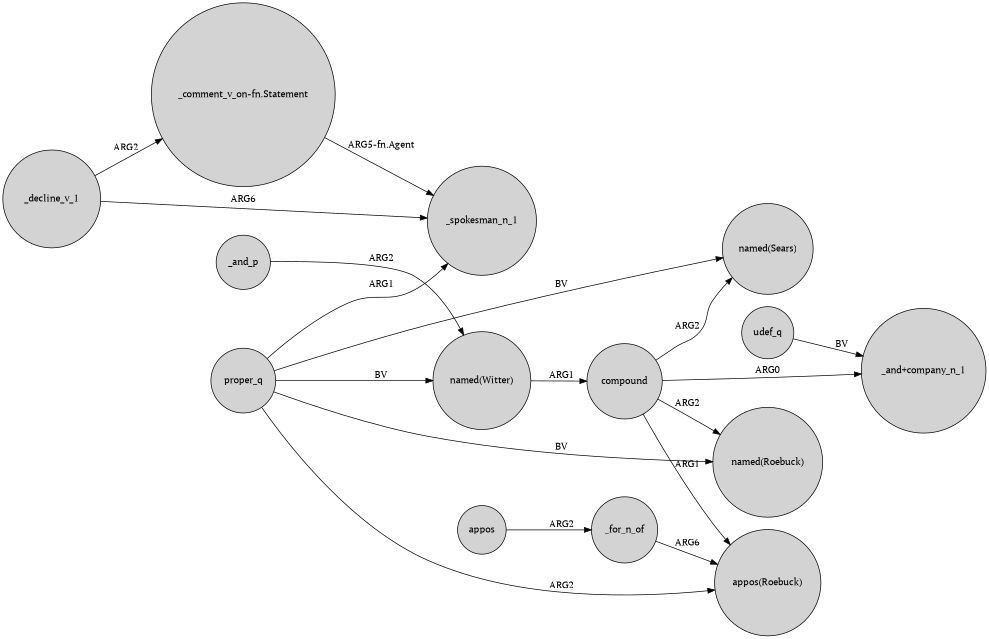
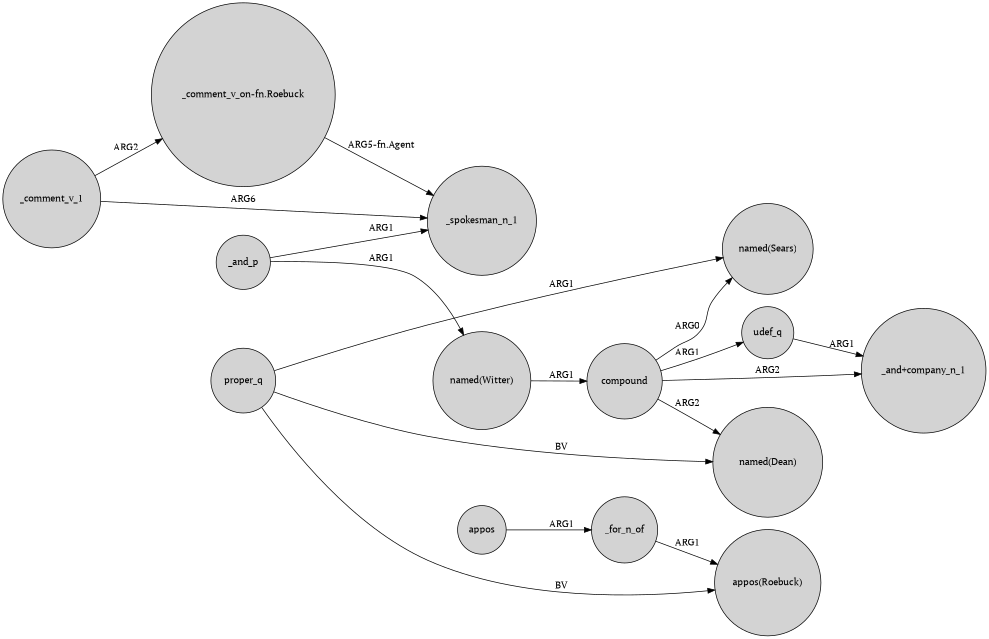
(243, 95) -> (243, 95)
(52, 199) -> (52, 199)
(381, 258) -> (381, 258)
(562, 284) -> (562, 284)
(351, 302) -> (346, 245)
(687, 326) -> (687, 326)
(842, 344) -> (842, 344)
(768, 370) -> (768, 370)
(351, 381) -> none
(768, 462) -> (768, 462)
(682, 478) -> (699, 359)
(562, 525) -> (562, 525)
(687, 543) -> (687, 543)
(562, 586) -> (562, 586)
